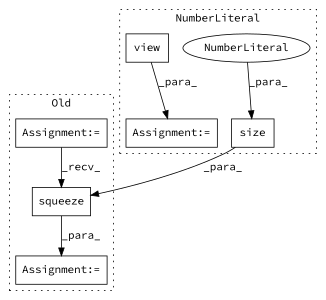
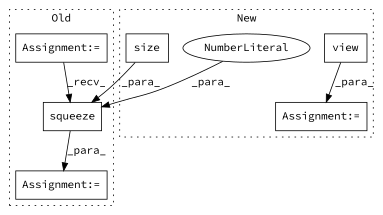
(218, 19) -> (246, 19)
(249, 86) -> (167, 87)
